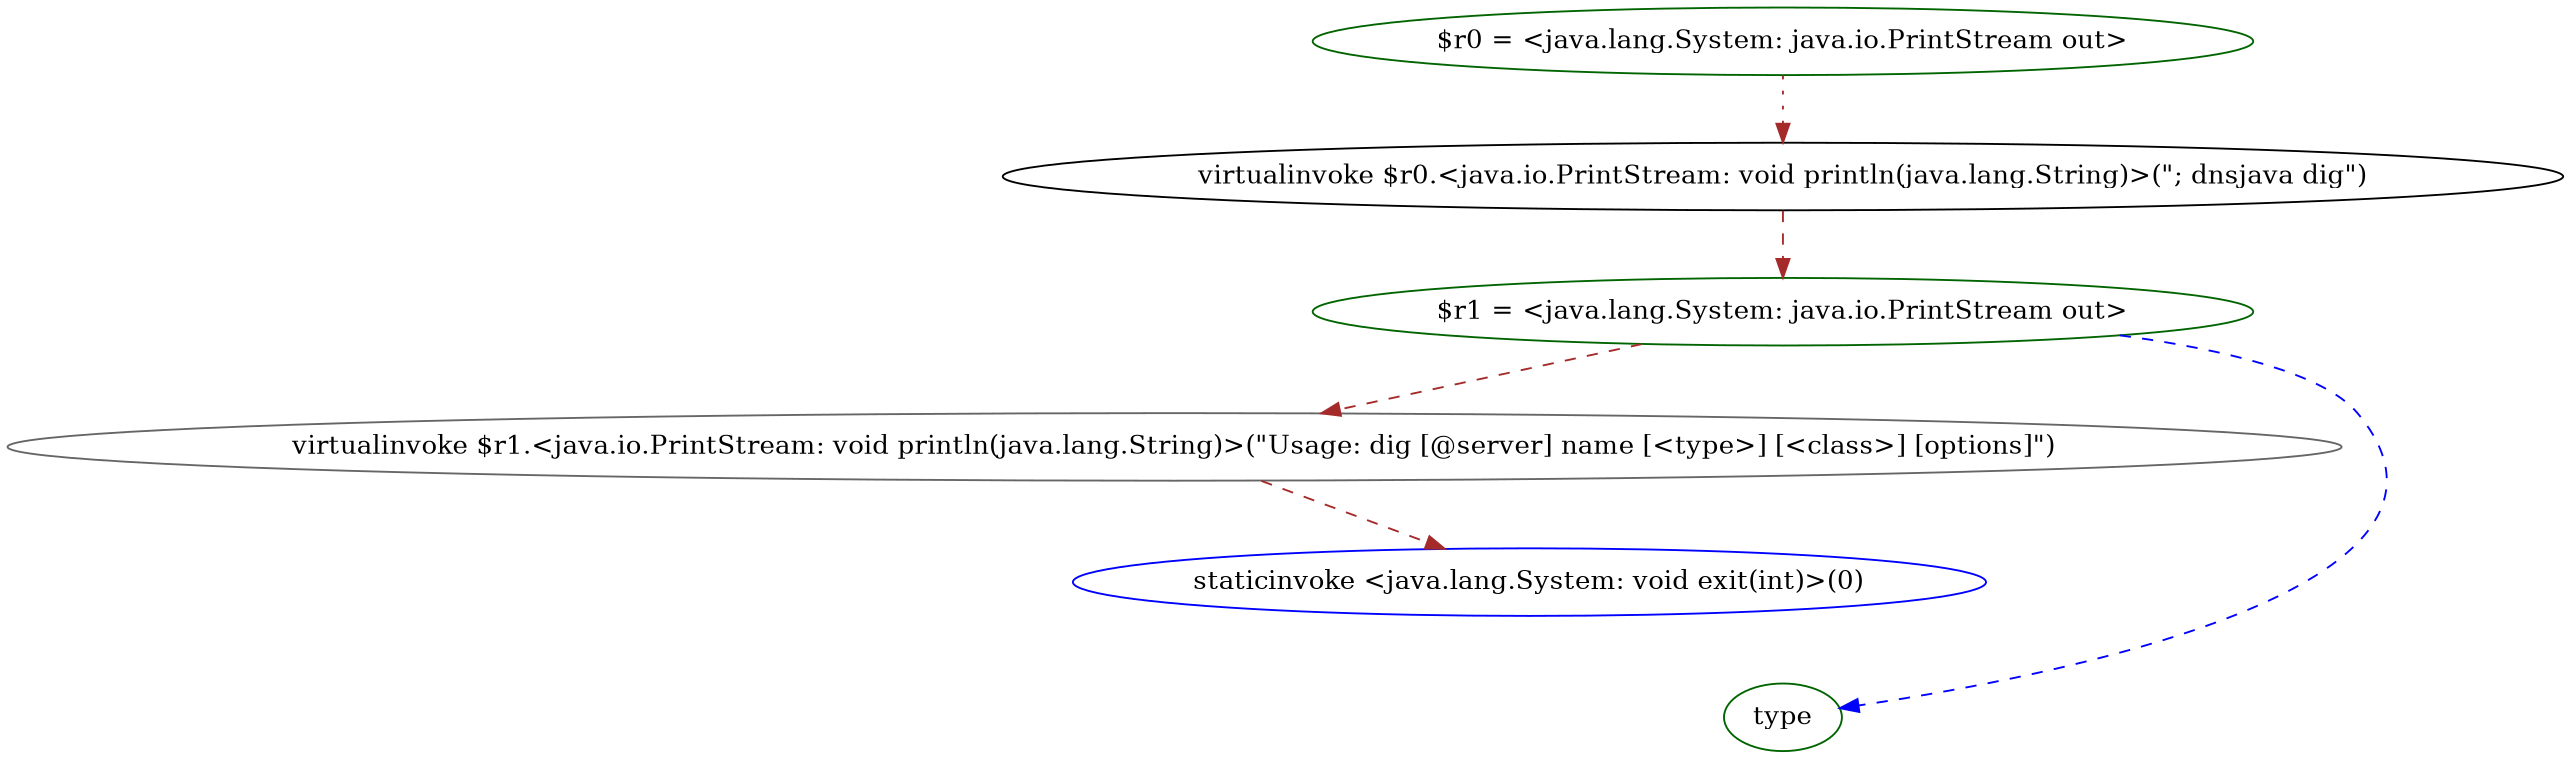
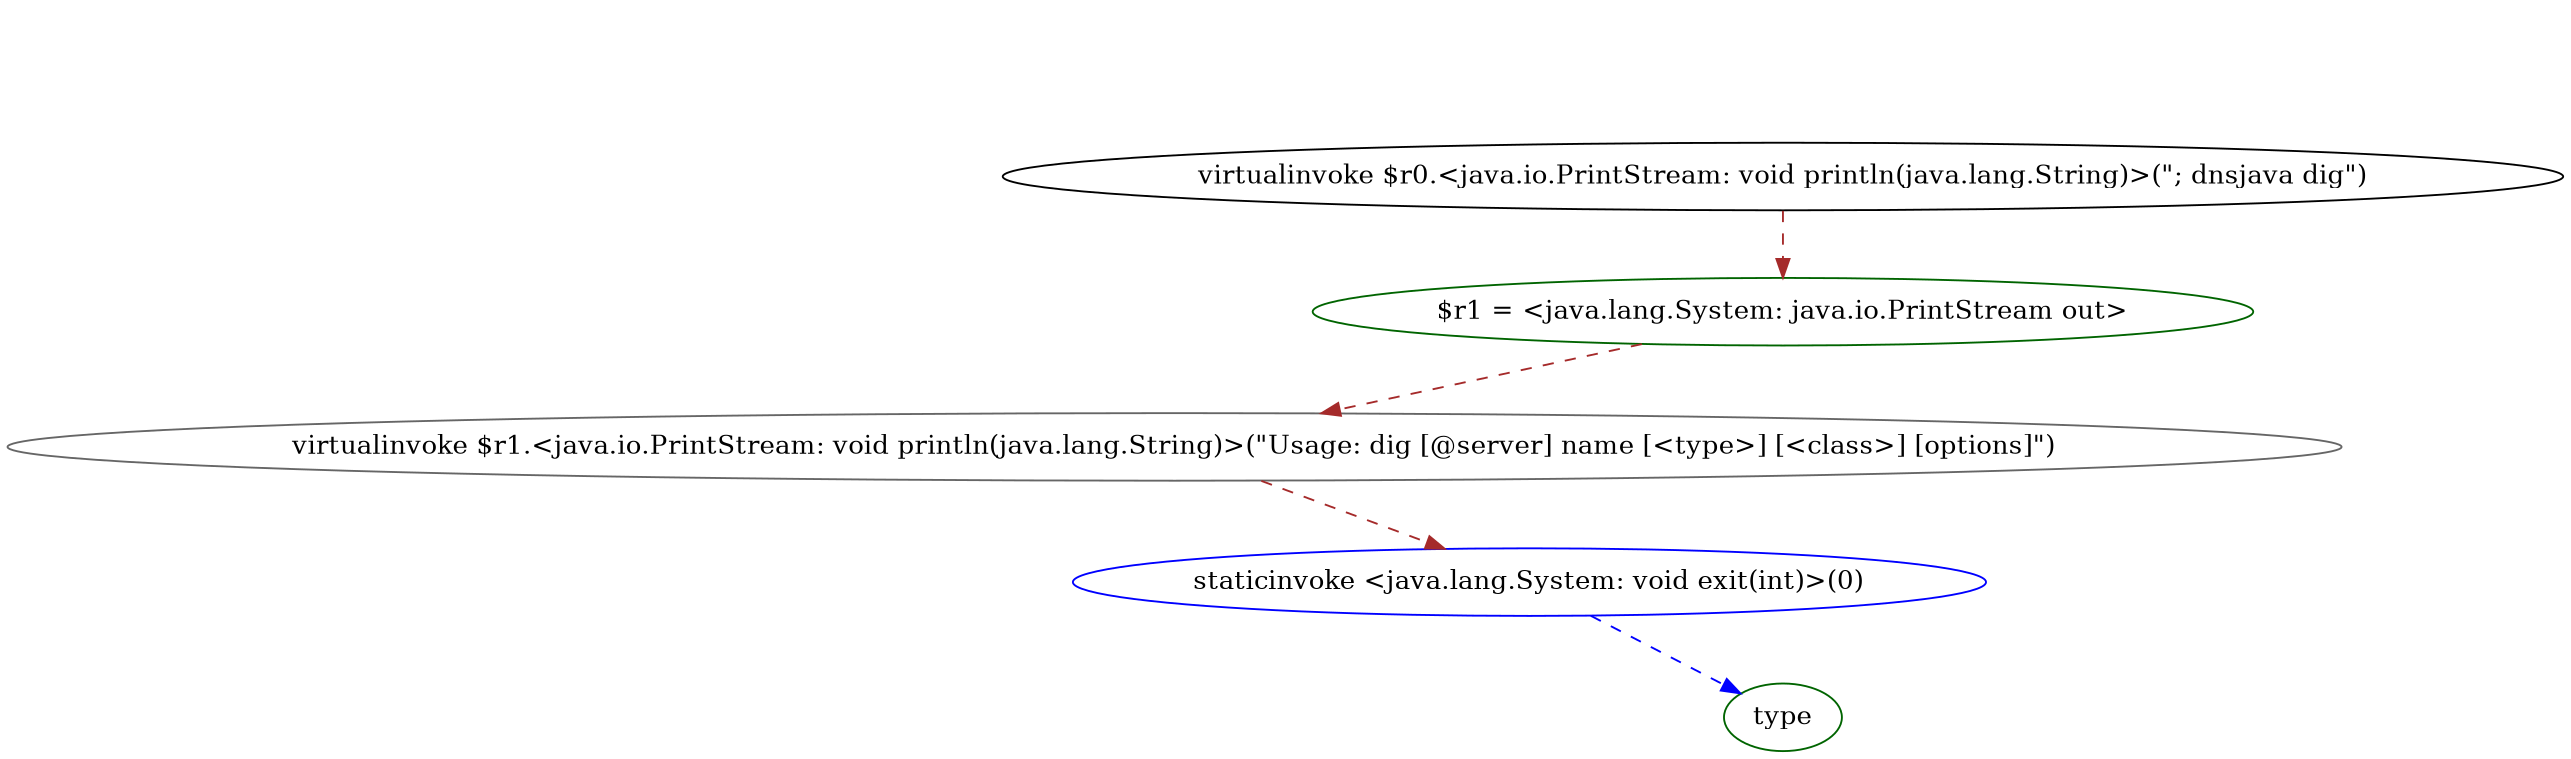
(1783, 41) -> none
(2303, 582) -> (1657, 650)
